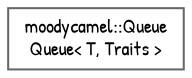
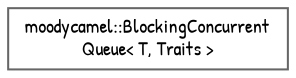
(96, 39) -> (148, 39)
